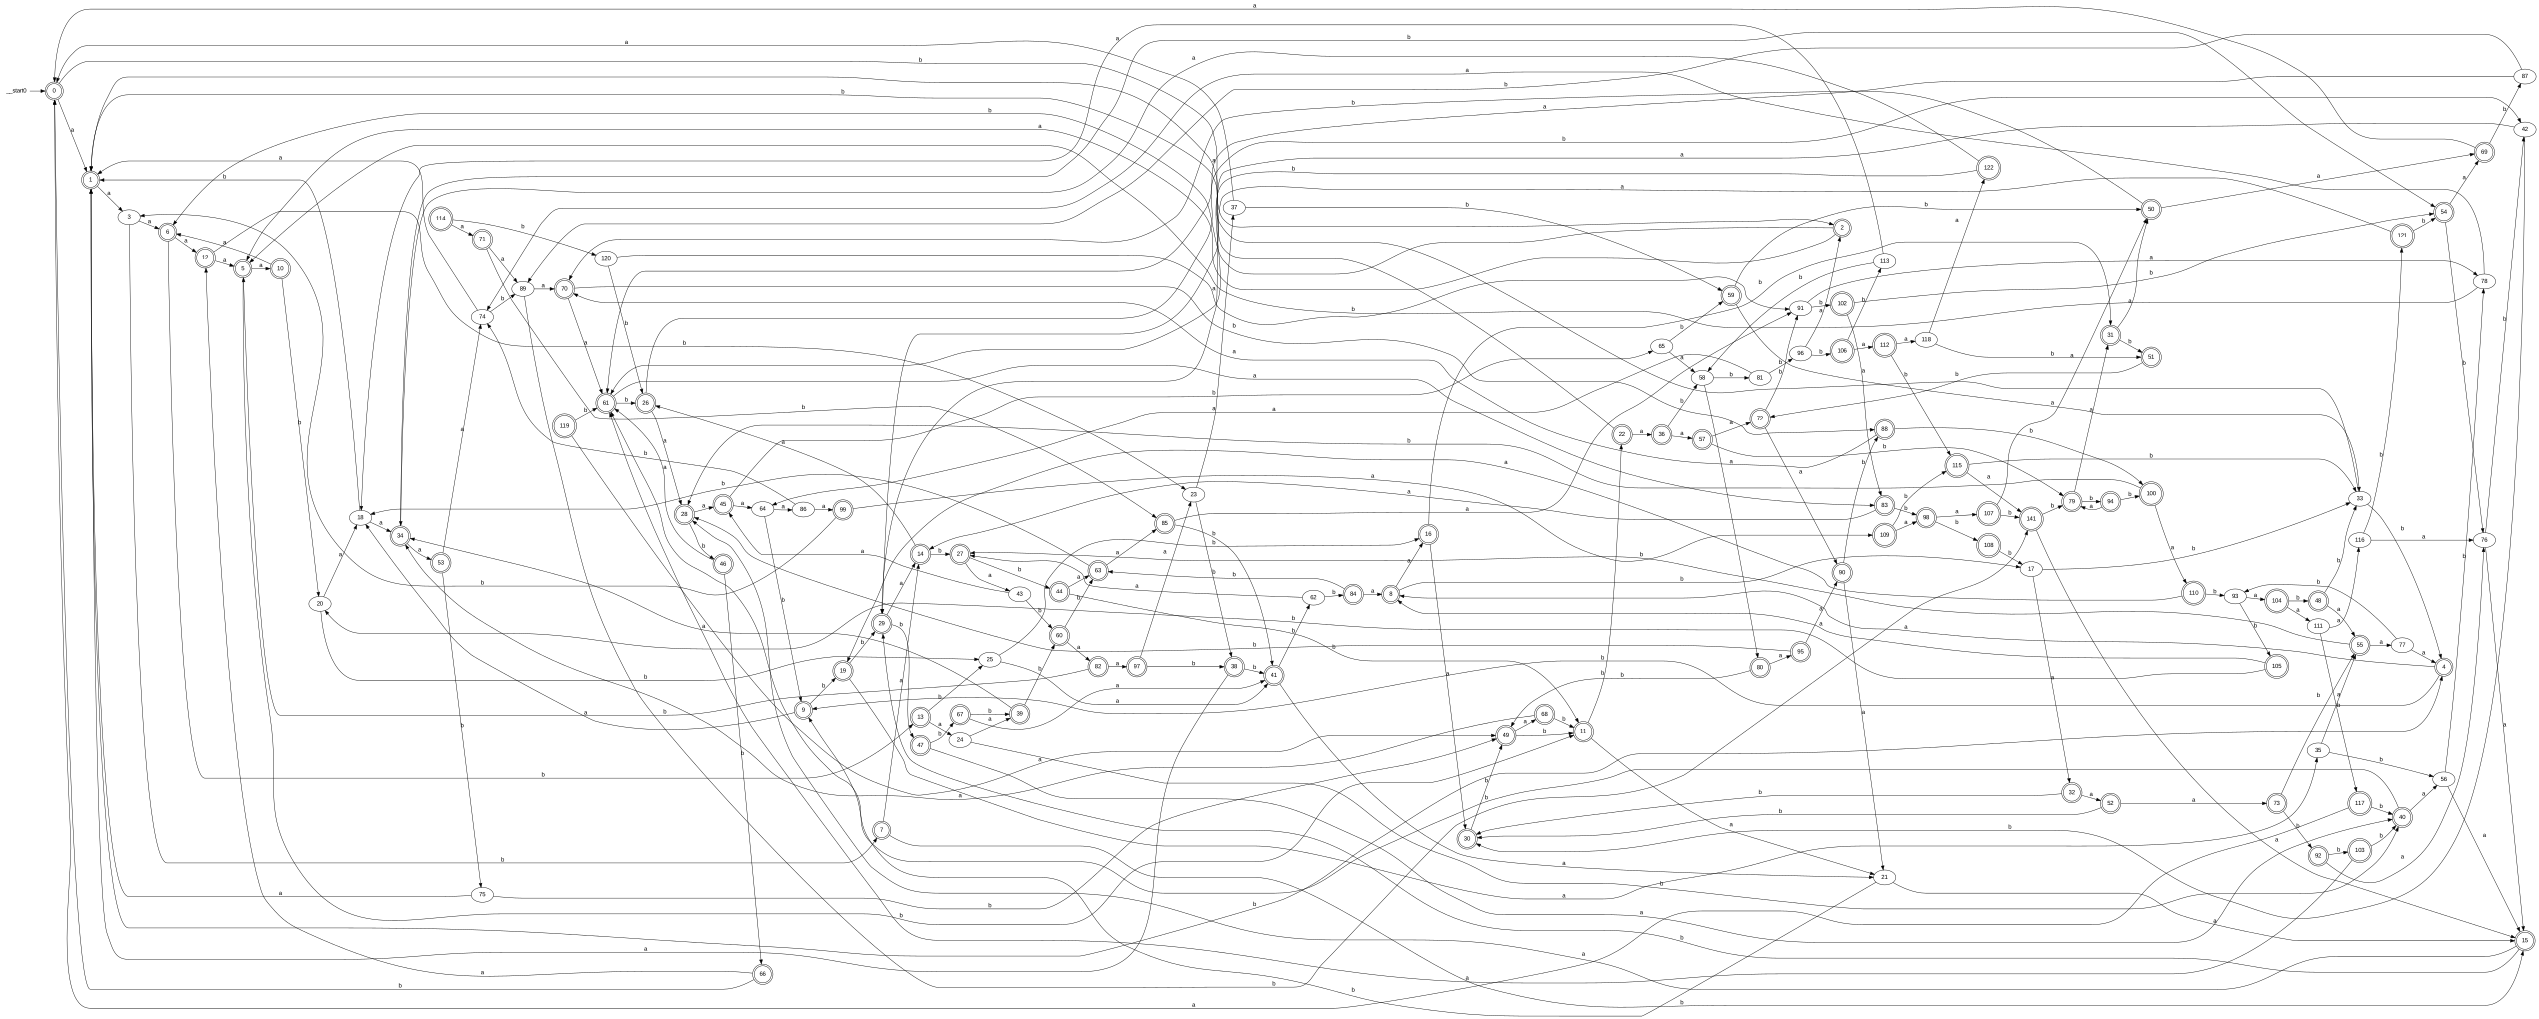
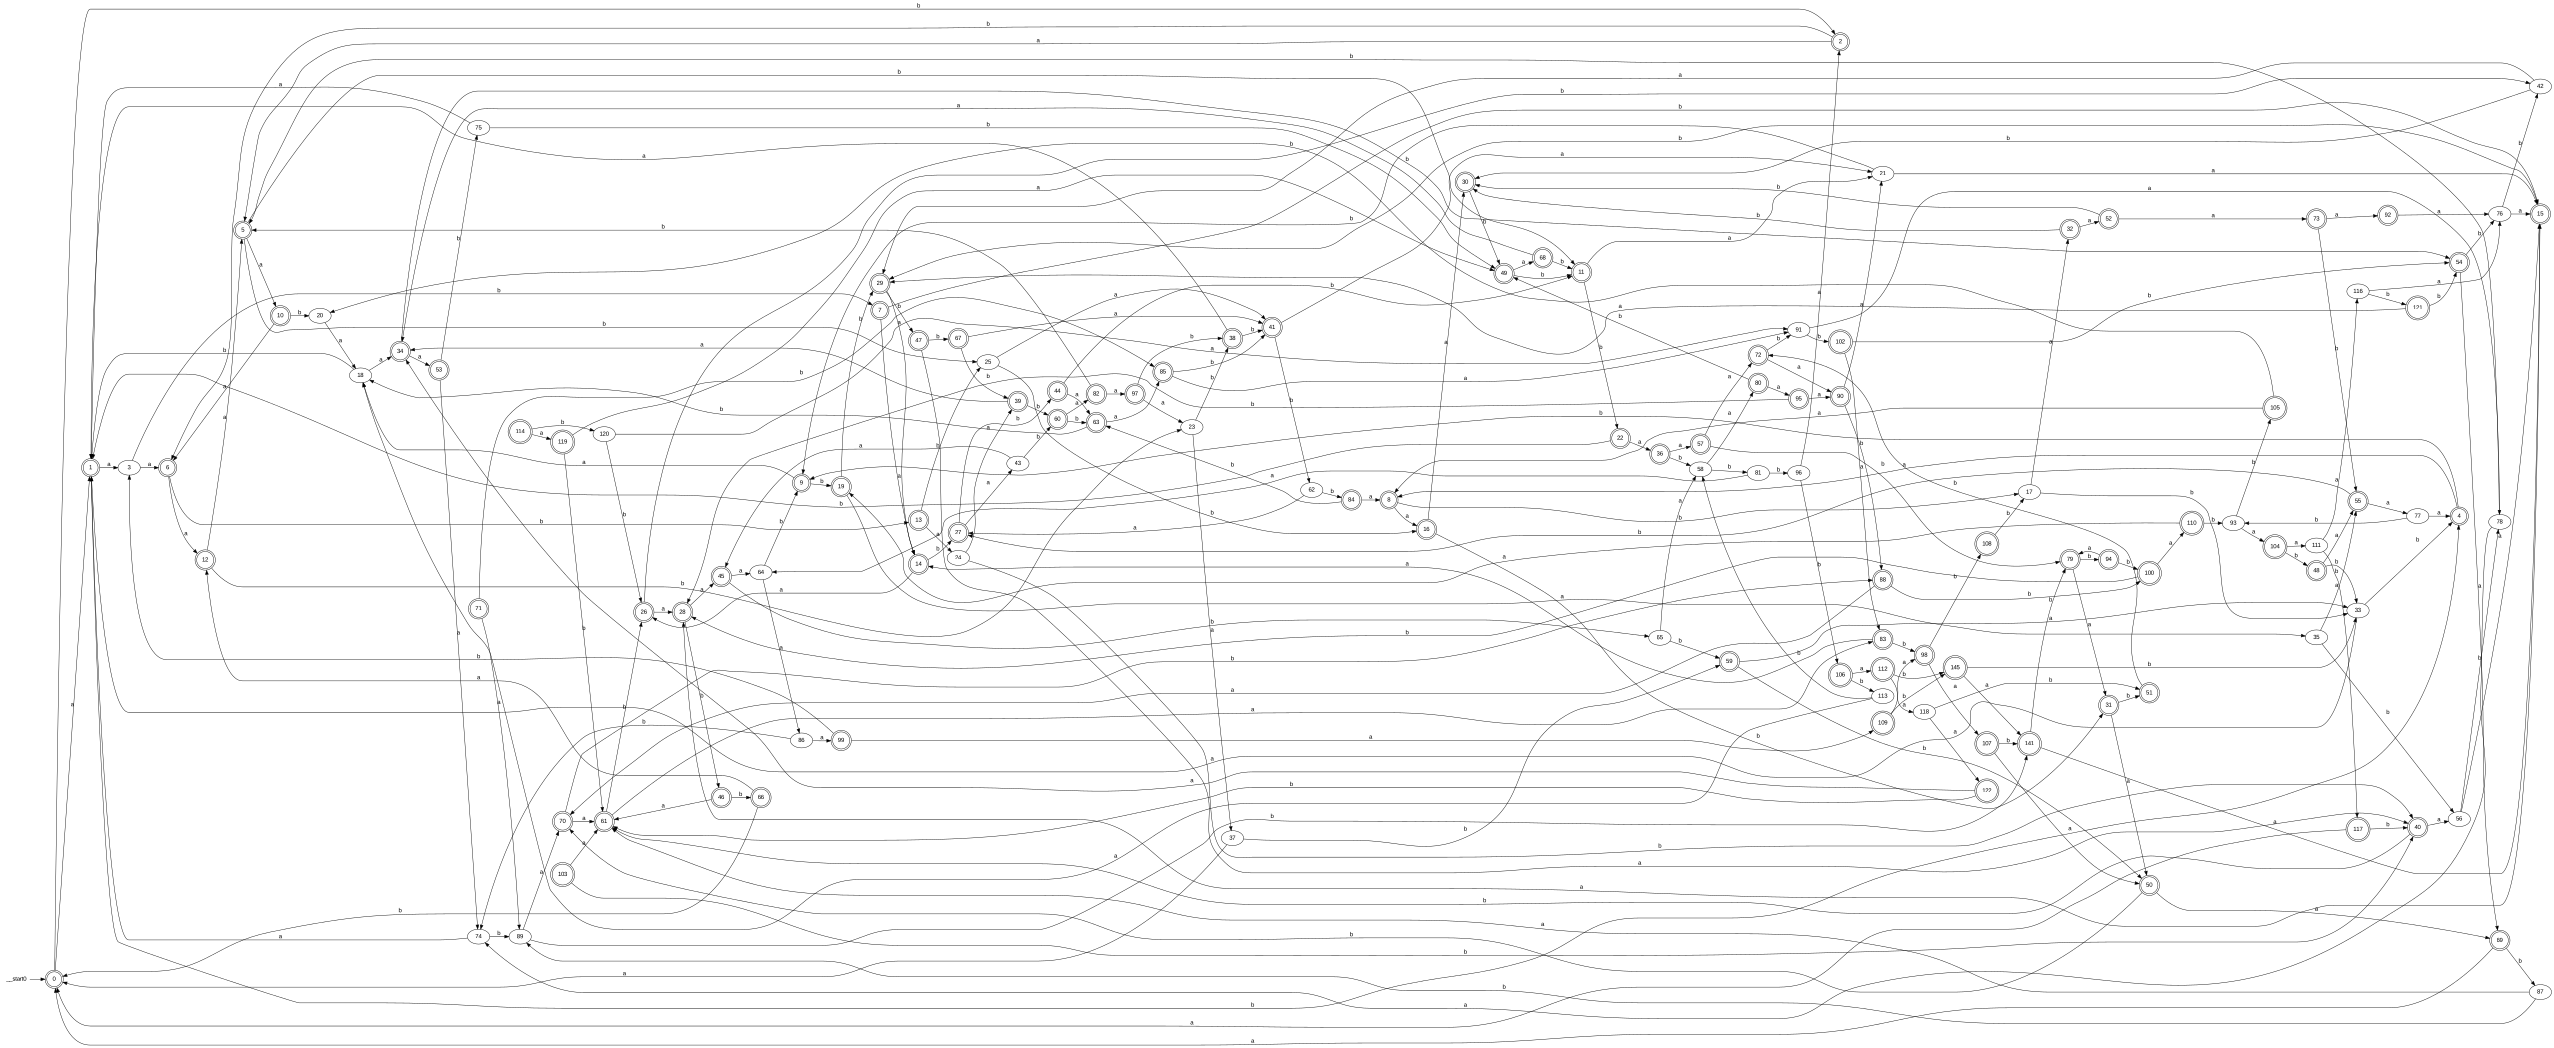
(460, 230) -> (539, 436)
(1957, 466) -> (1955, 668)
(625, 680) -> (576, 327)
(2298, 826) -> (2337, 215)
(2336, 854) -> none
